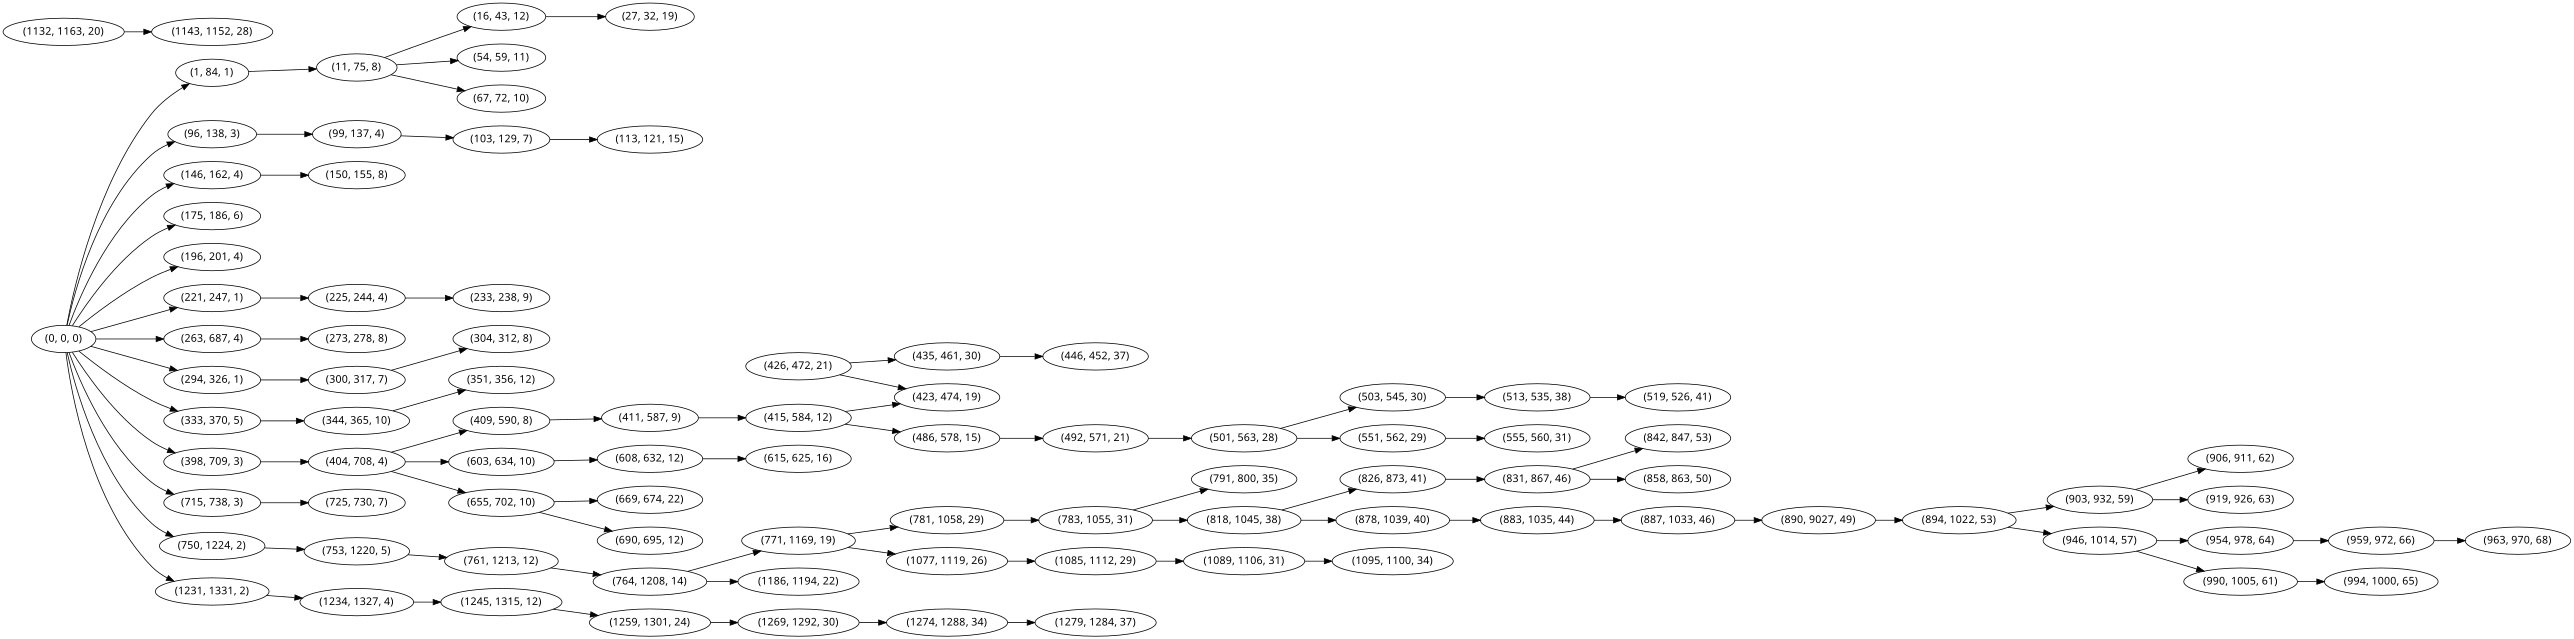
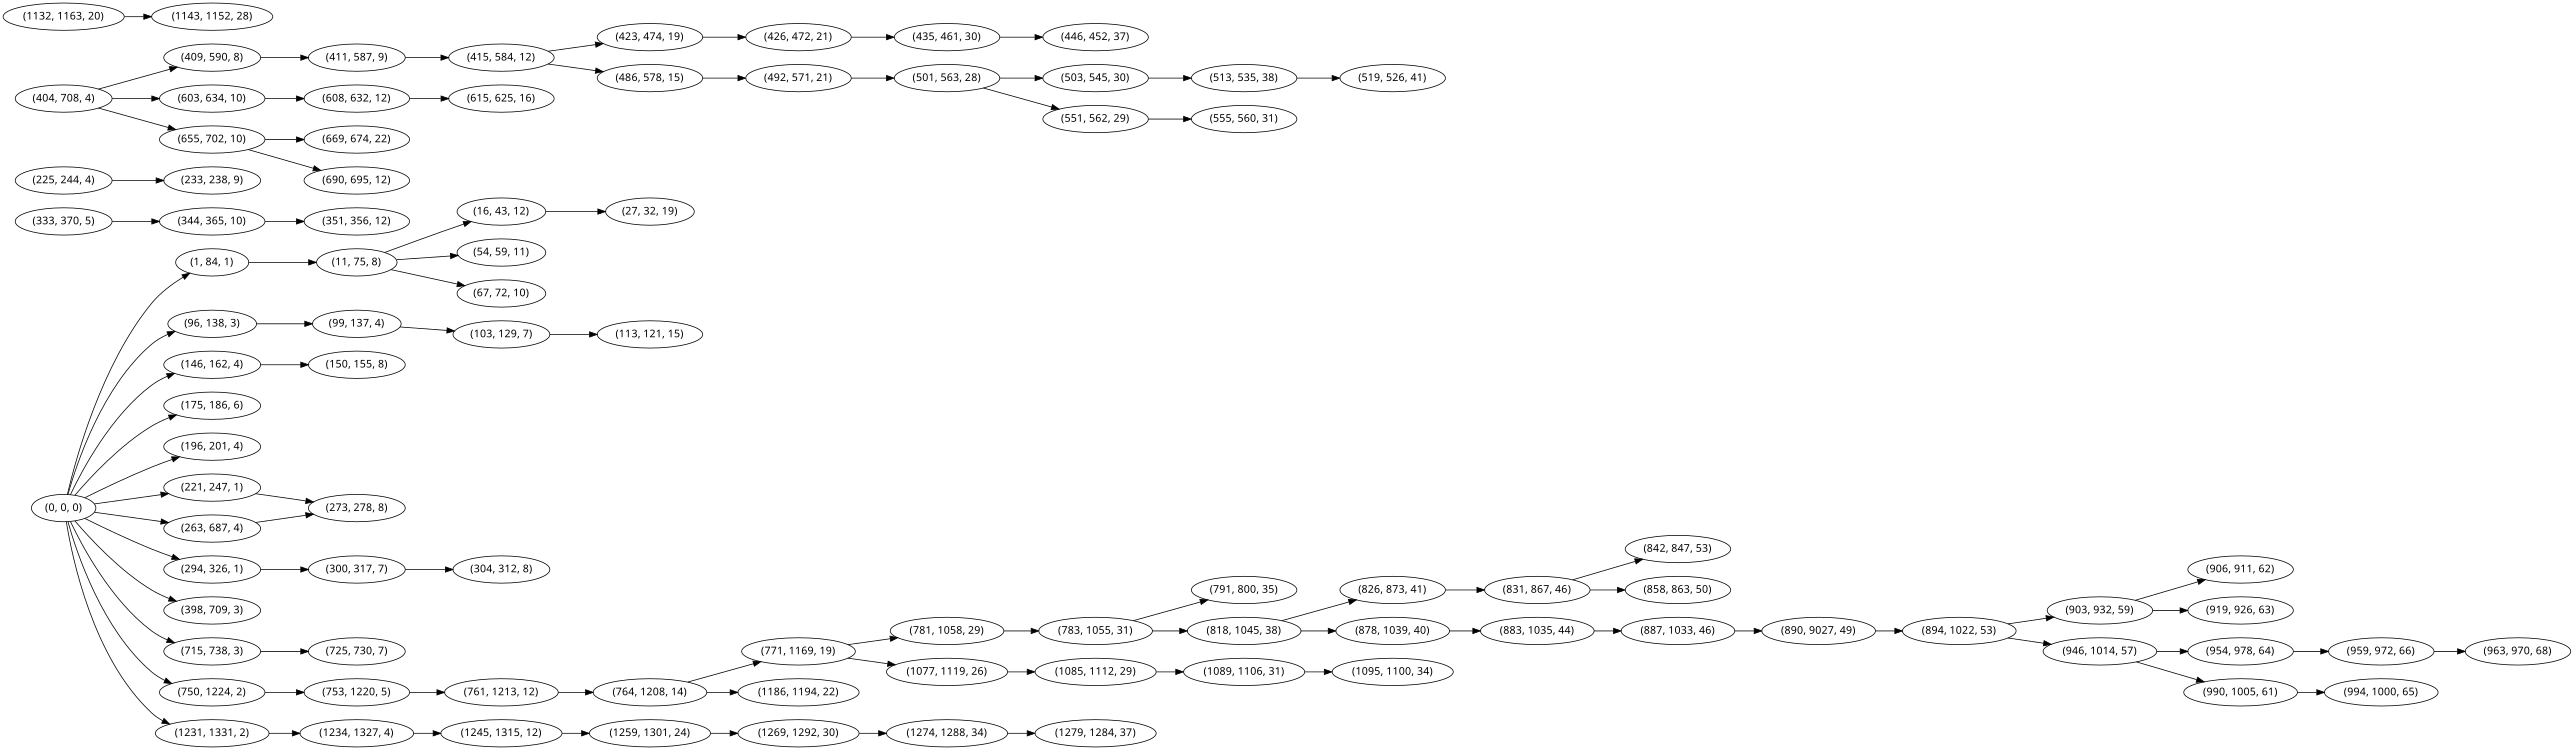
(281, 298) -> (281, 497)
(869, 381) -> (720, 37)
(123, 383) -> none
(281, 462) -> none
